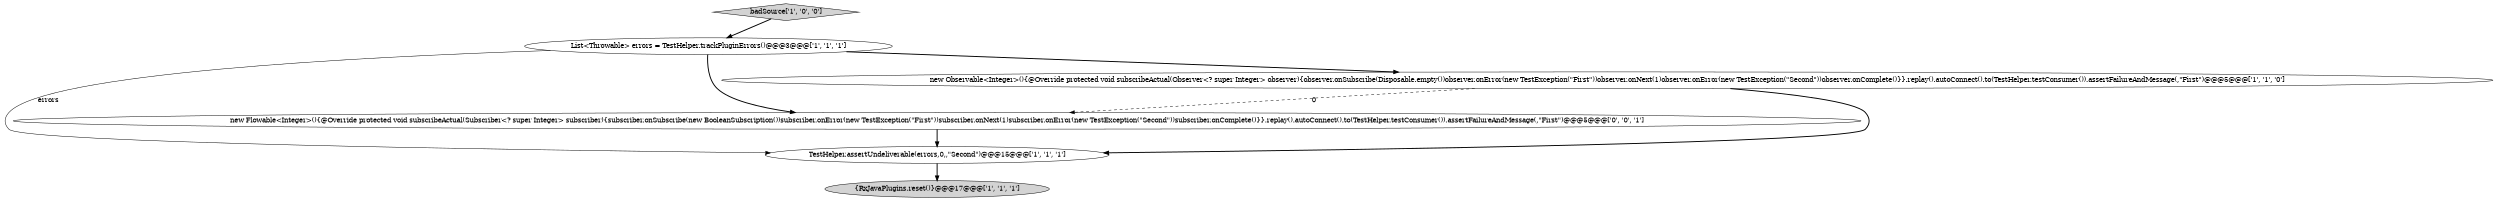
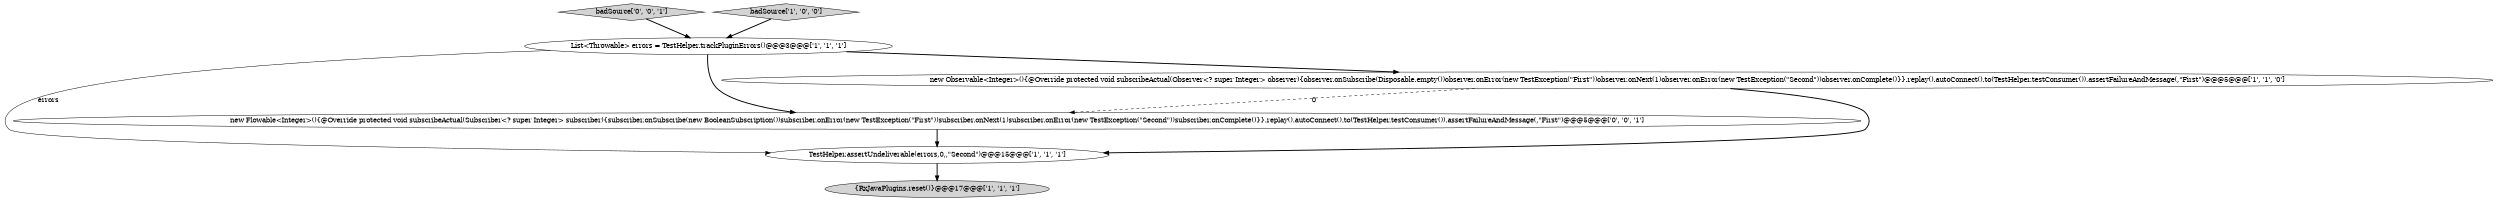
none -> (631, 12)
